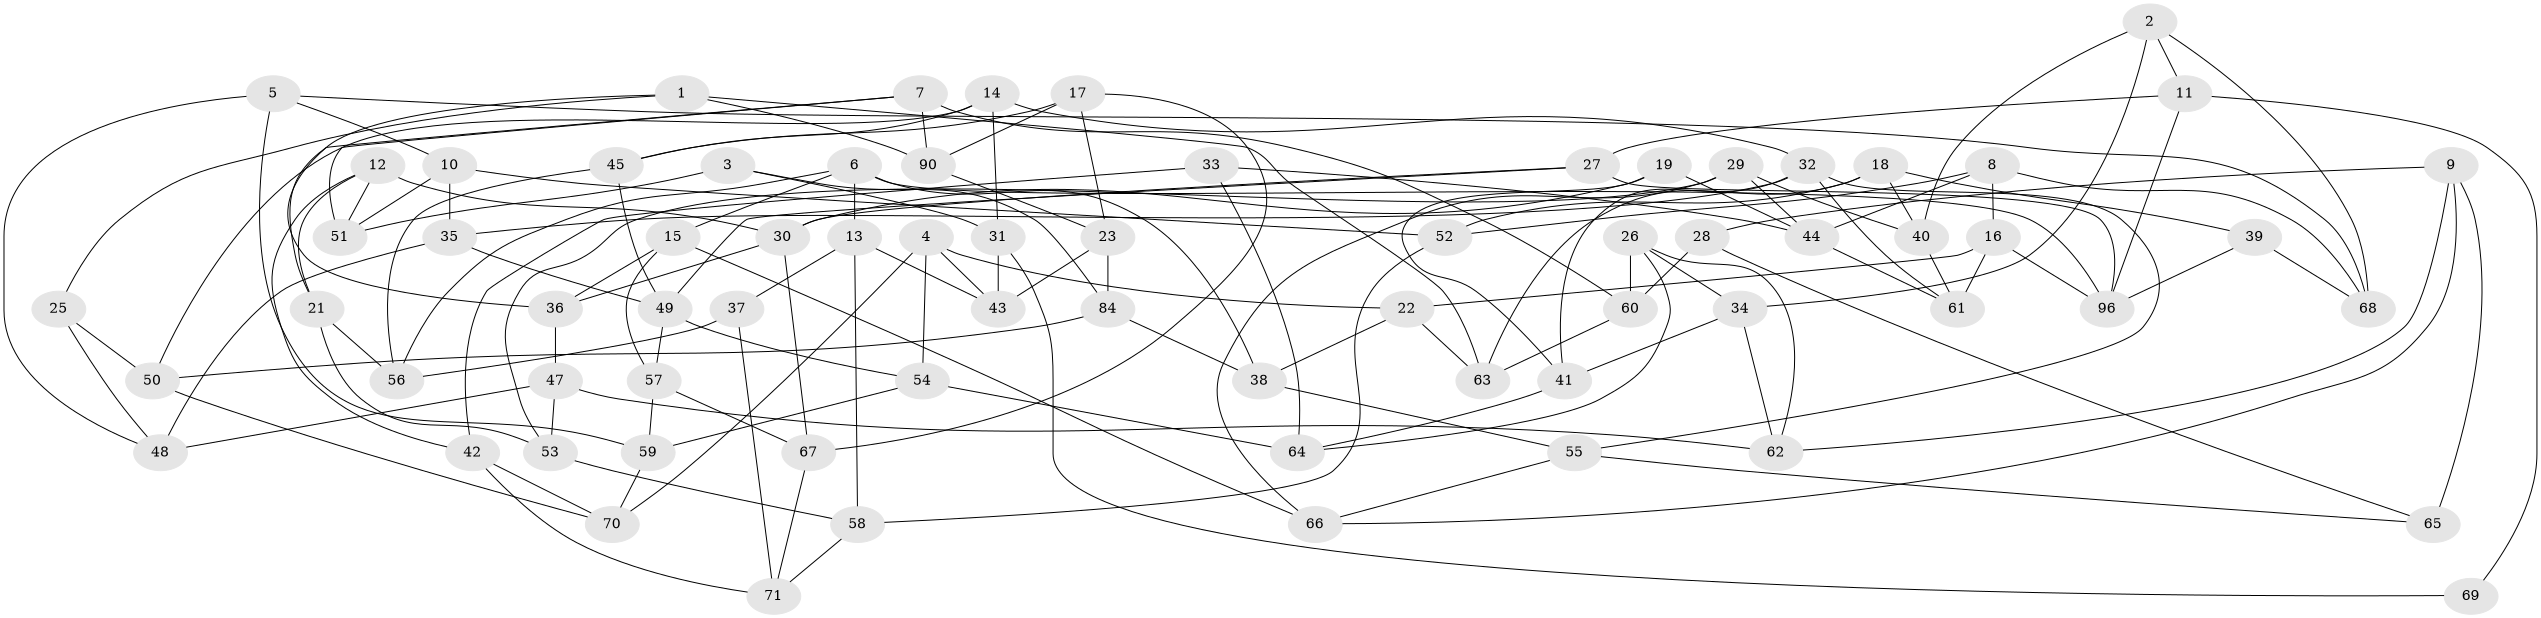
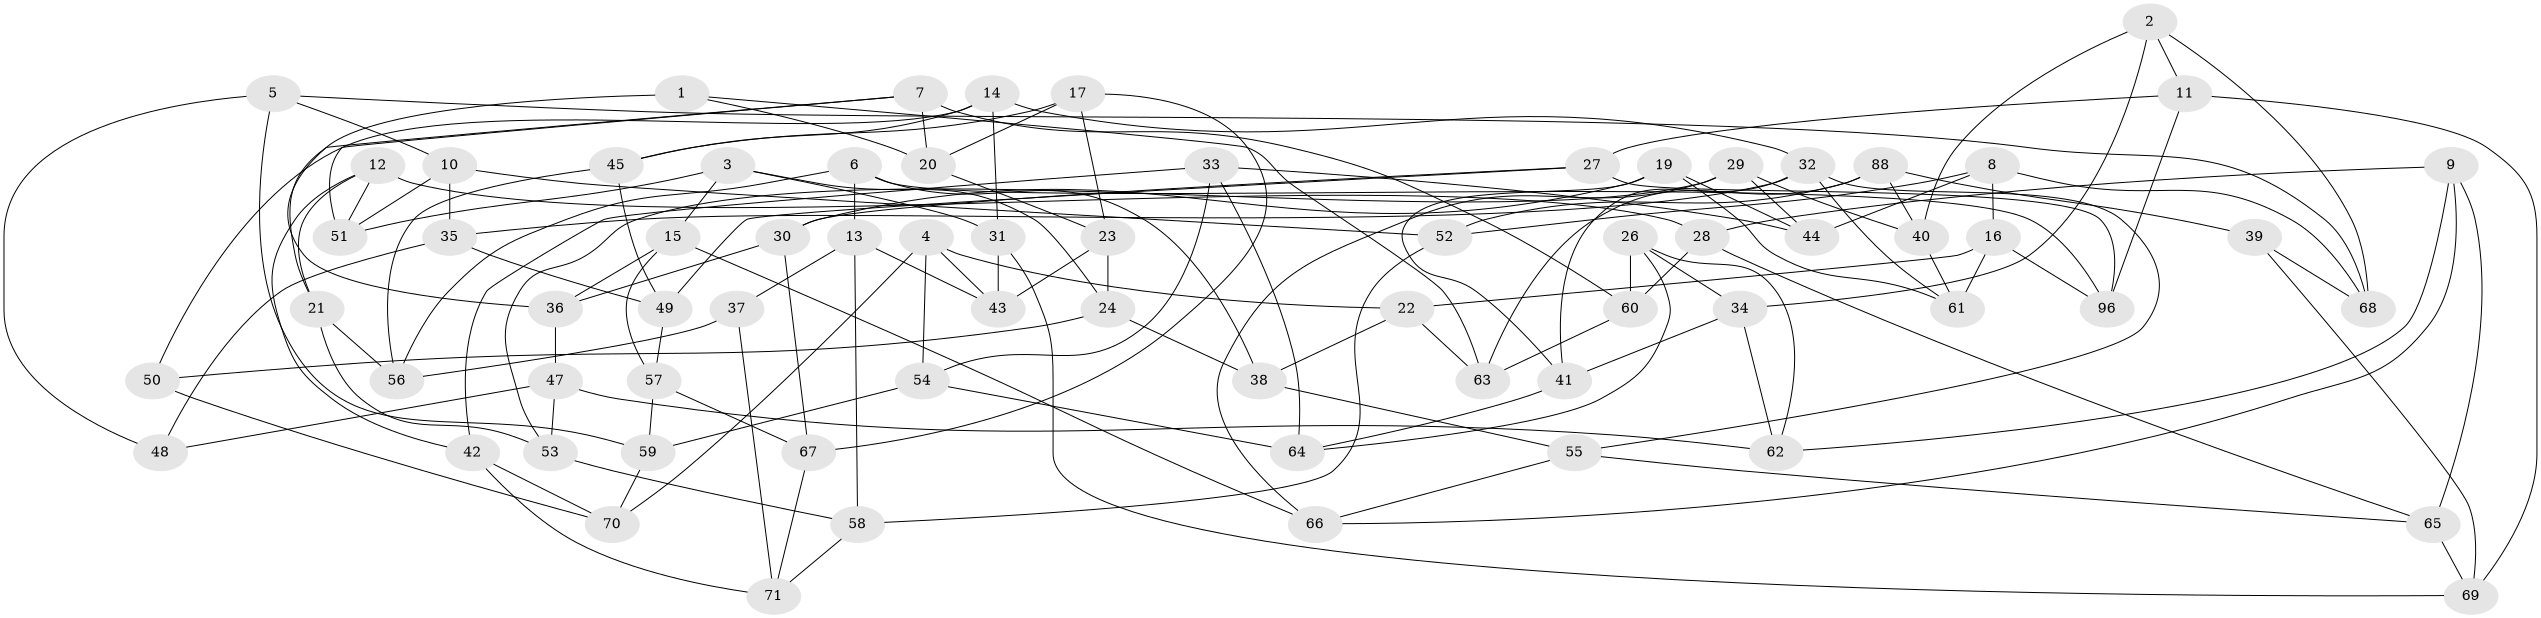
(928, 166) -> (928, 166)
(1881, 166) -> (1881, 166)
(797, 188) -> (702, 199)
(577, 207) -> (782, 207)
(1885, 273) -> (1796, 265)
(2181, 273) -> (2395, 405)
(59, 309) -> none
(1108, 309) -> (1108, 309)
(816, 359) -> (1124, 340)
none -> (2452, 560)
